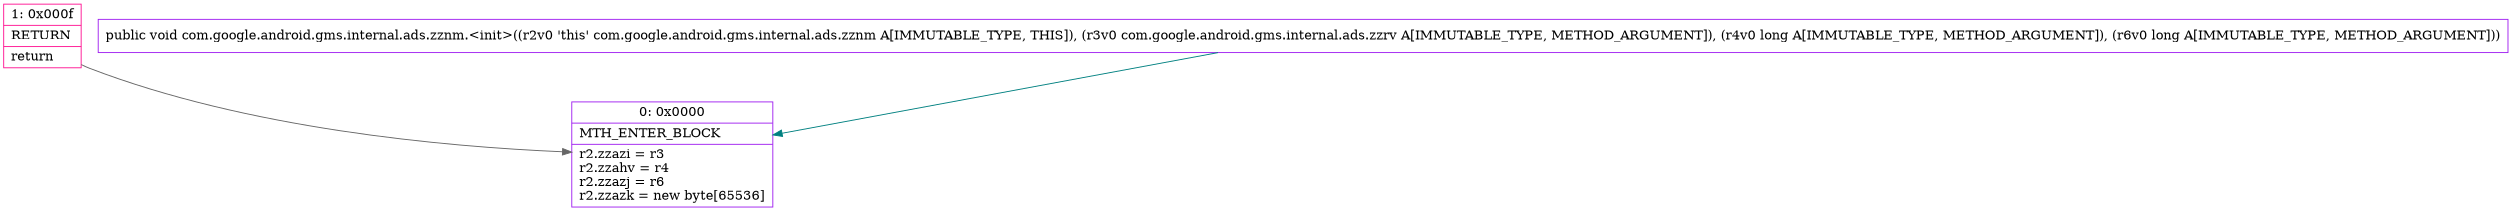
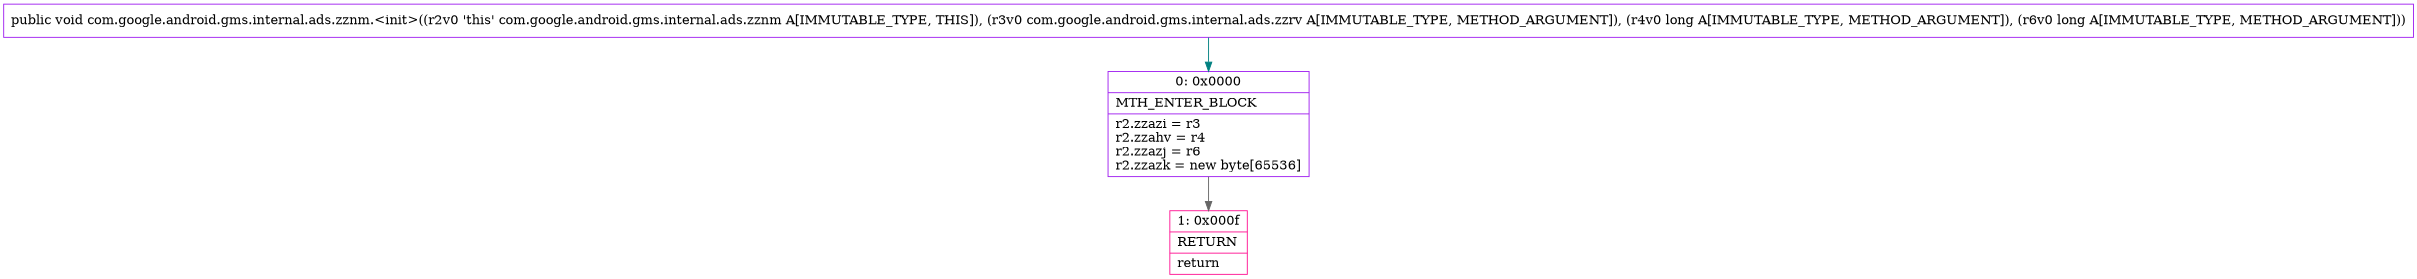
(318, 127) -> (1209, 189)
